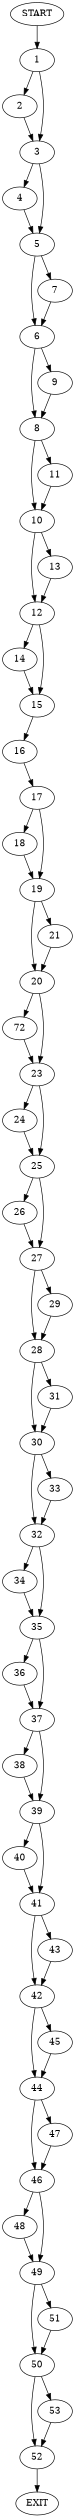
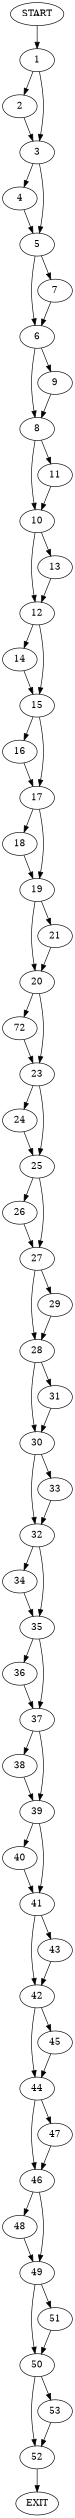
none -> (43, 748)
